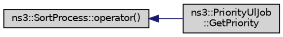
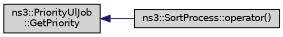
(171, 19) -> (122, 19)
